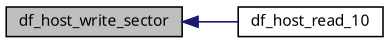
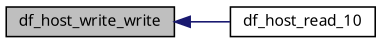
(94, 22) -> (90, 22)
